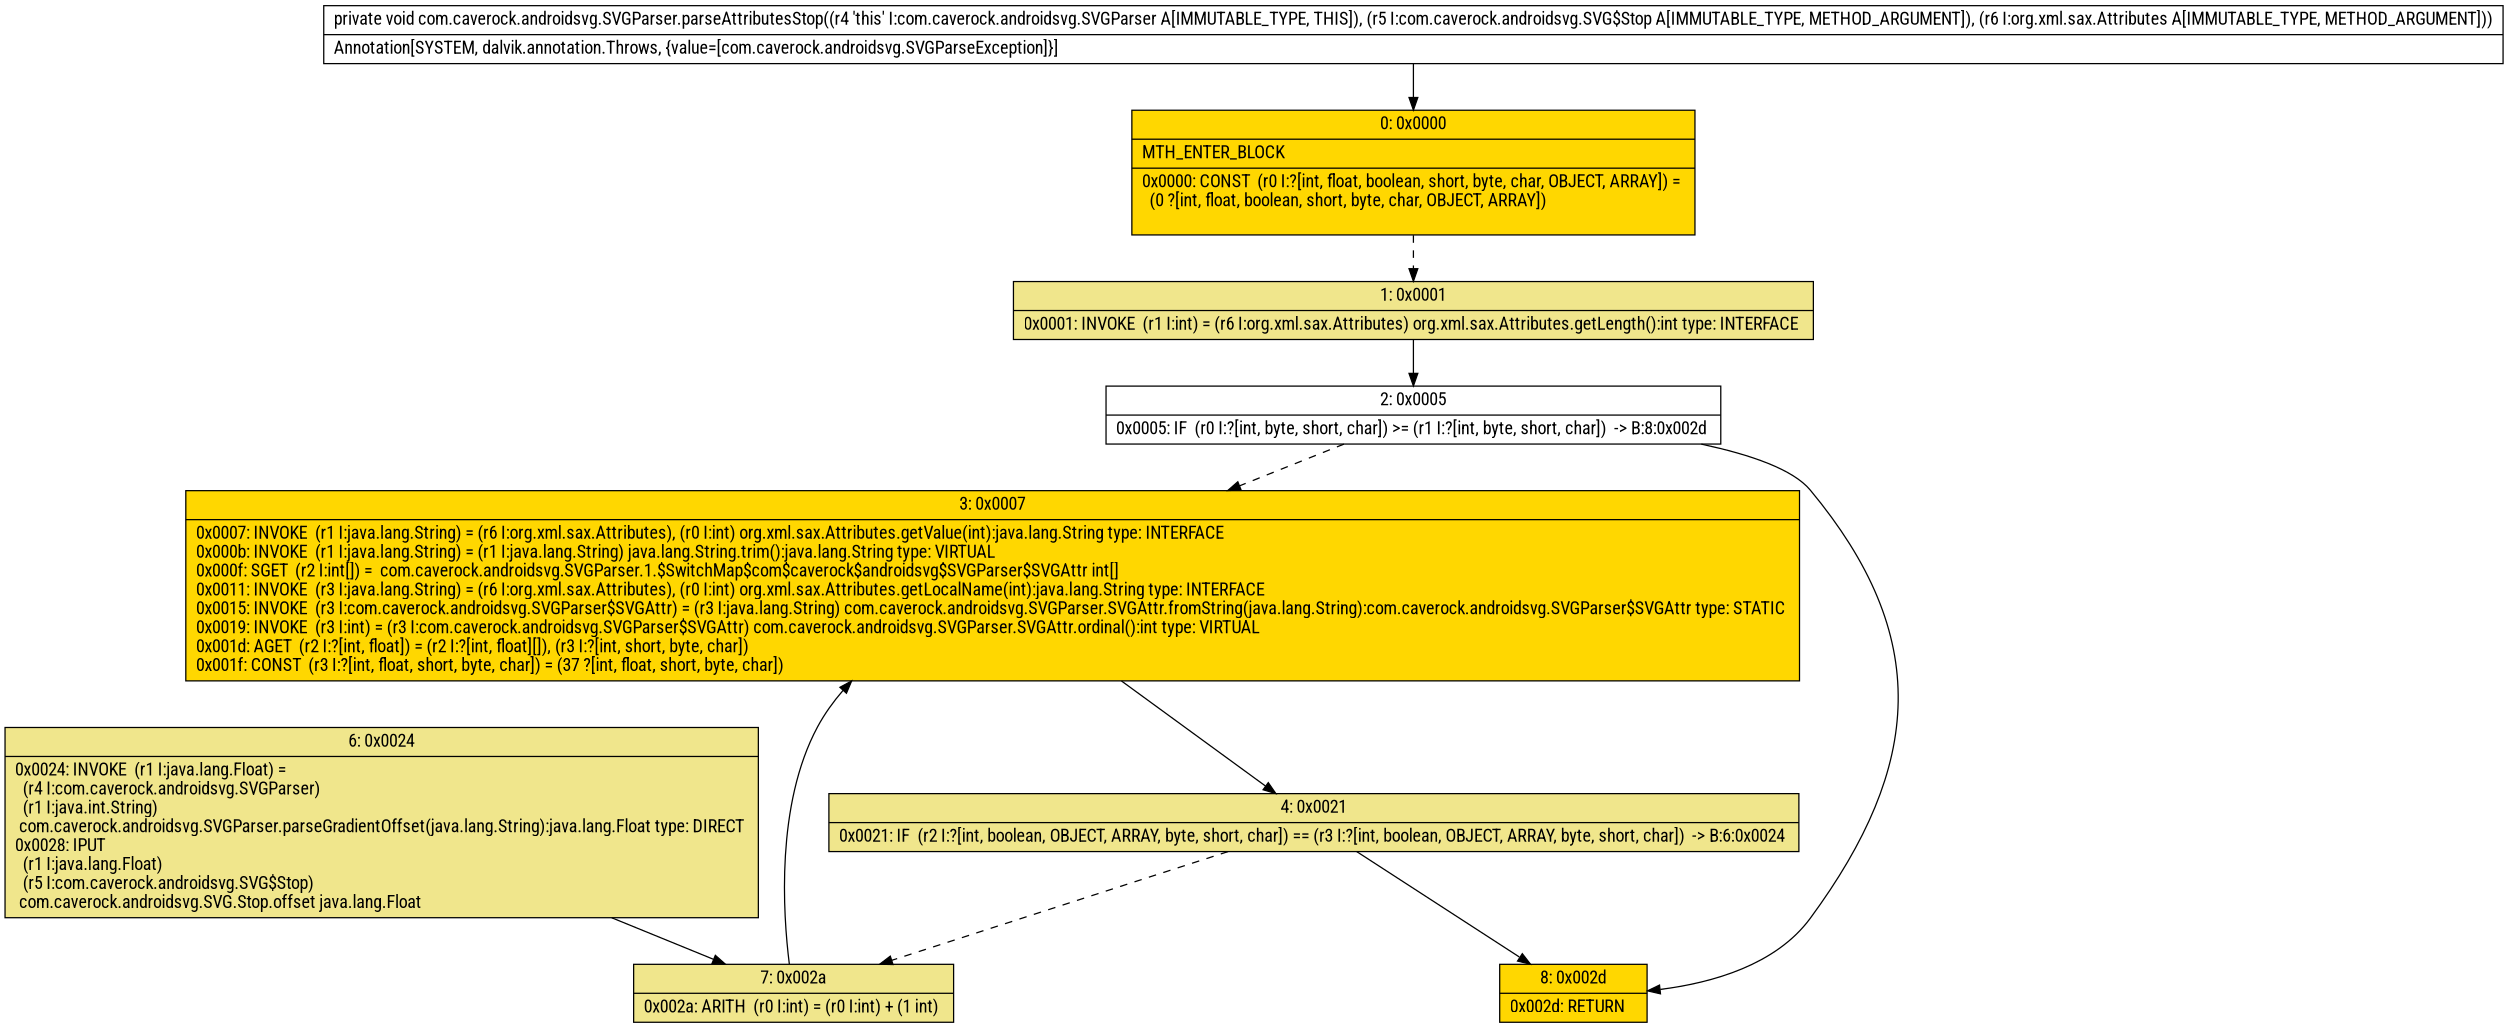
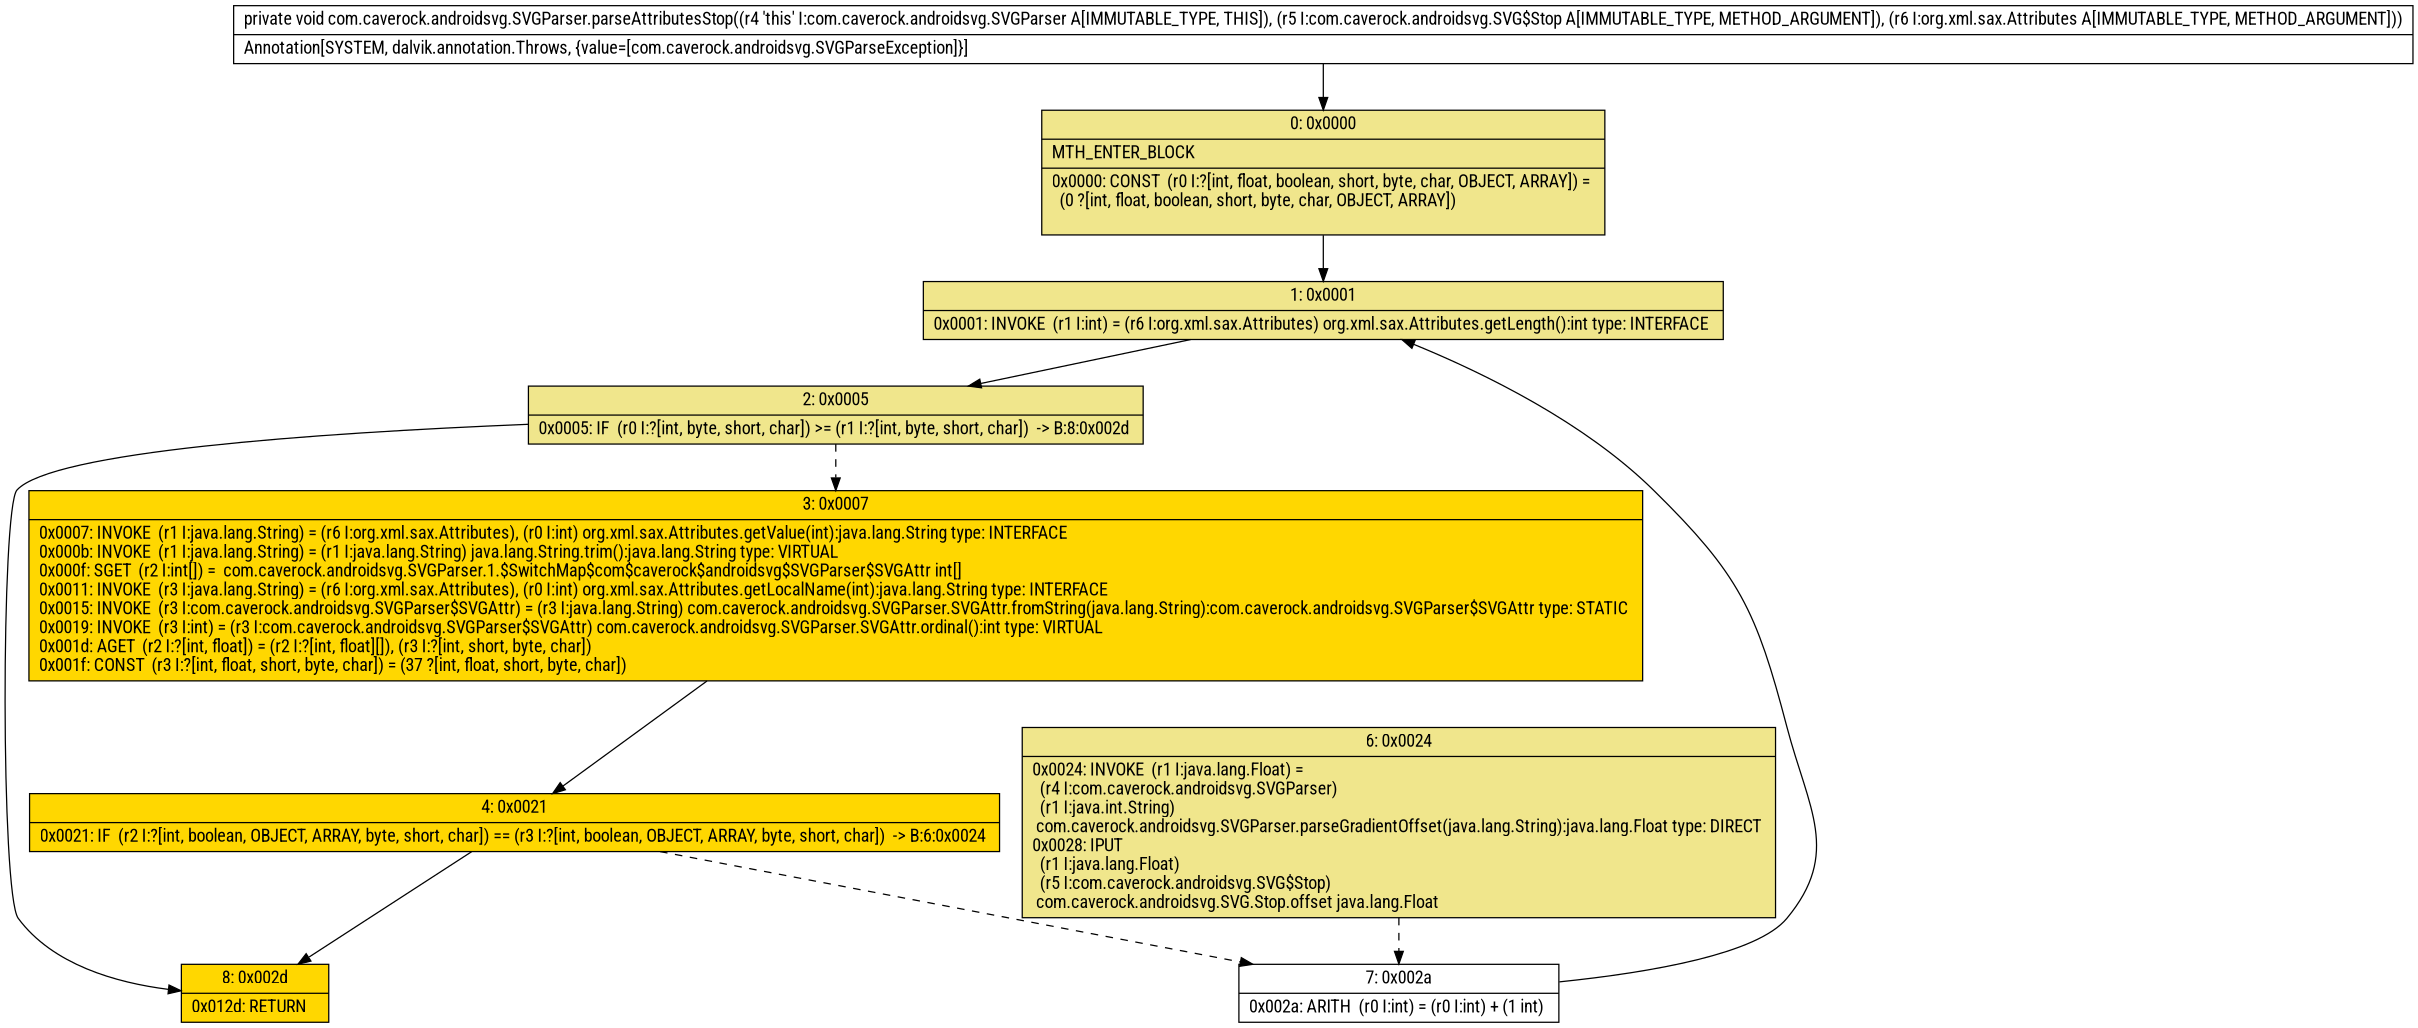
(1413, 173) -> (1323, 173)
(1413, 252) -> (1323, 252)
(1413, 415) -> (836, 415)
(789, 821) -> (1771, 671)
(1314, 823) -> (515, 823)
(663, 939) -> (1399, 935)
(794, 993) -> (1399, 993)
(1573, 1007) -> (255, 1007)
